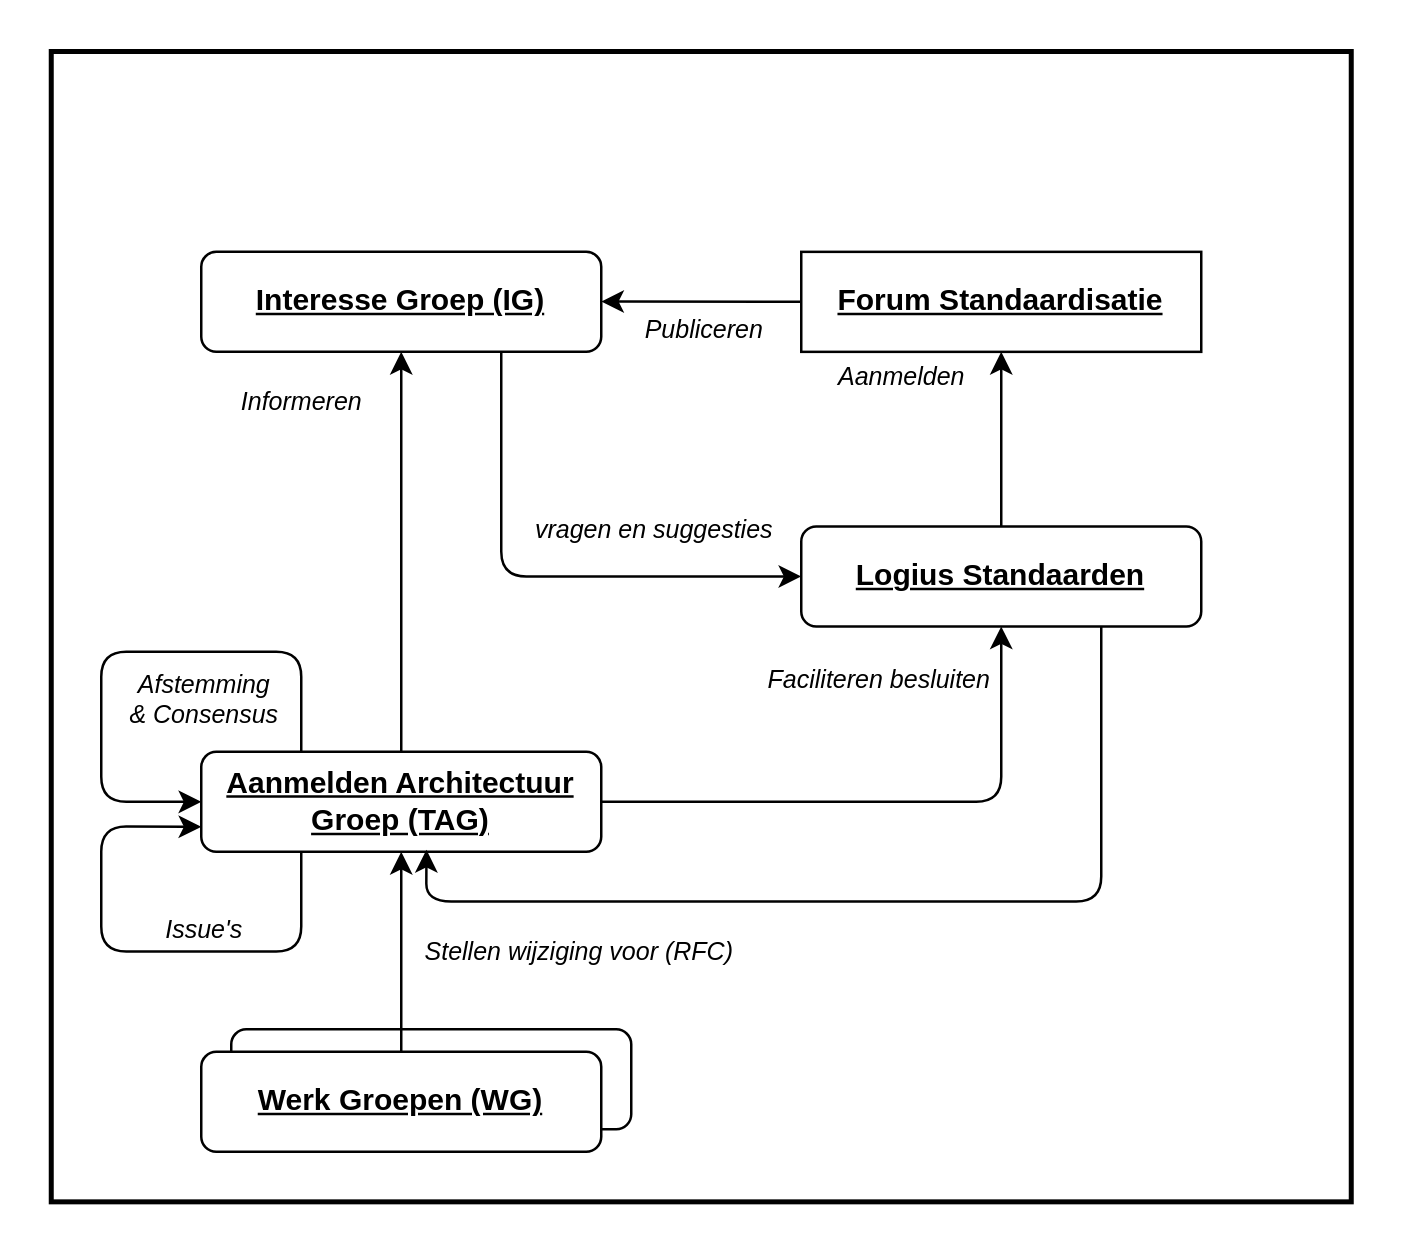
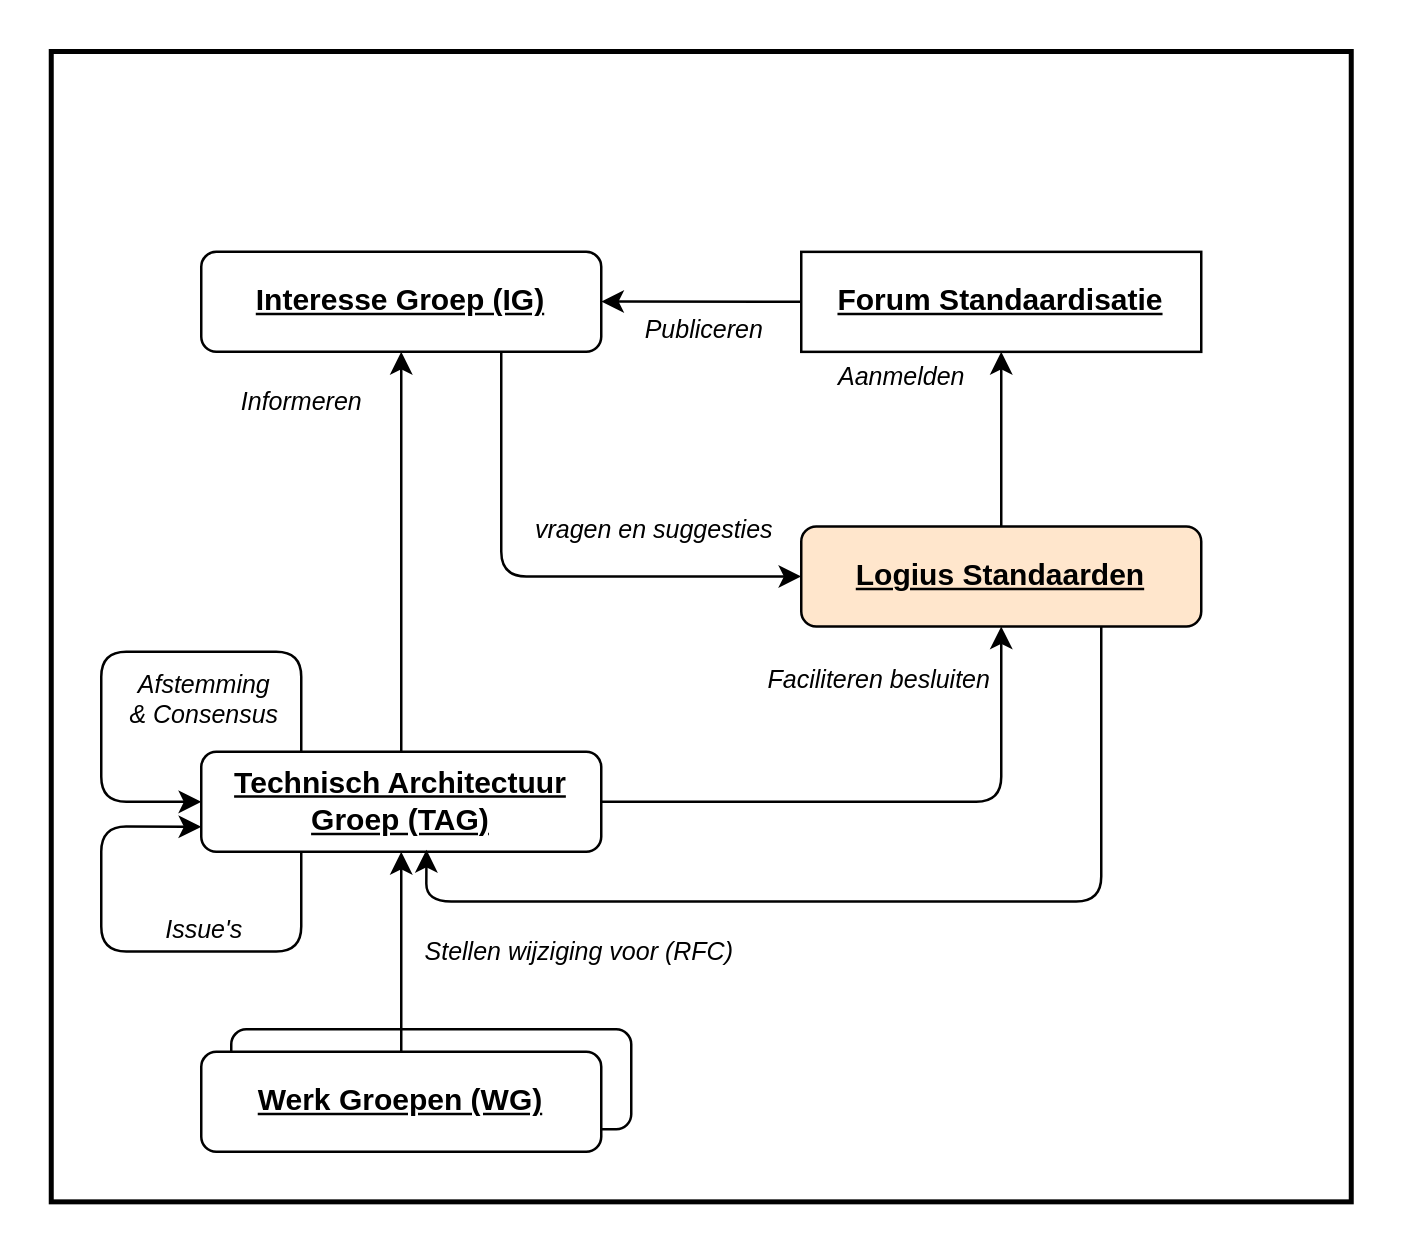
(1001, 576) -> (1001, 576)
(401, 801) -> (401, 801)
